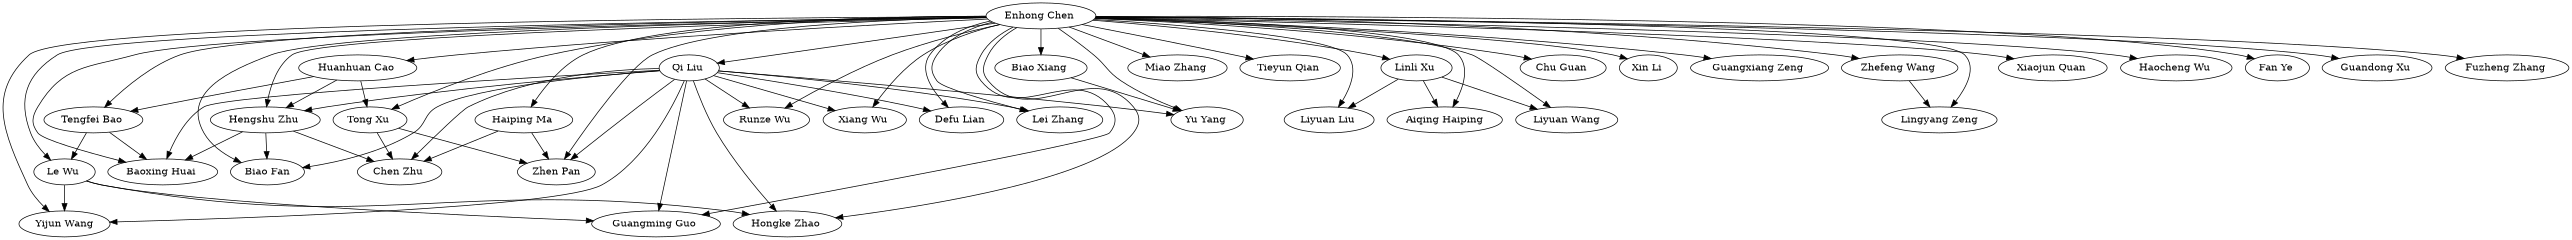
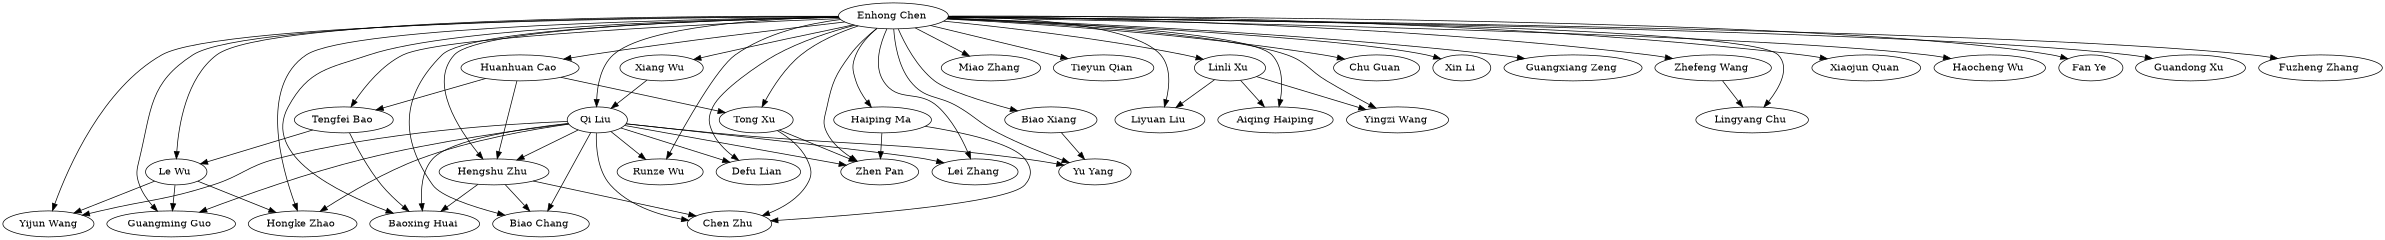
(771, 92) -> (636, 88)
(1567, 120) -> (1398, 120)
(1939, 120) -> (1752, 120)
(267, 172) -> (541, 224)
